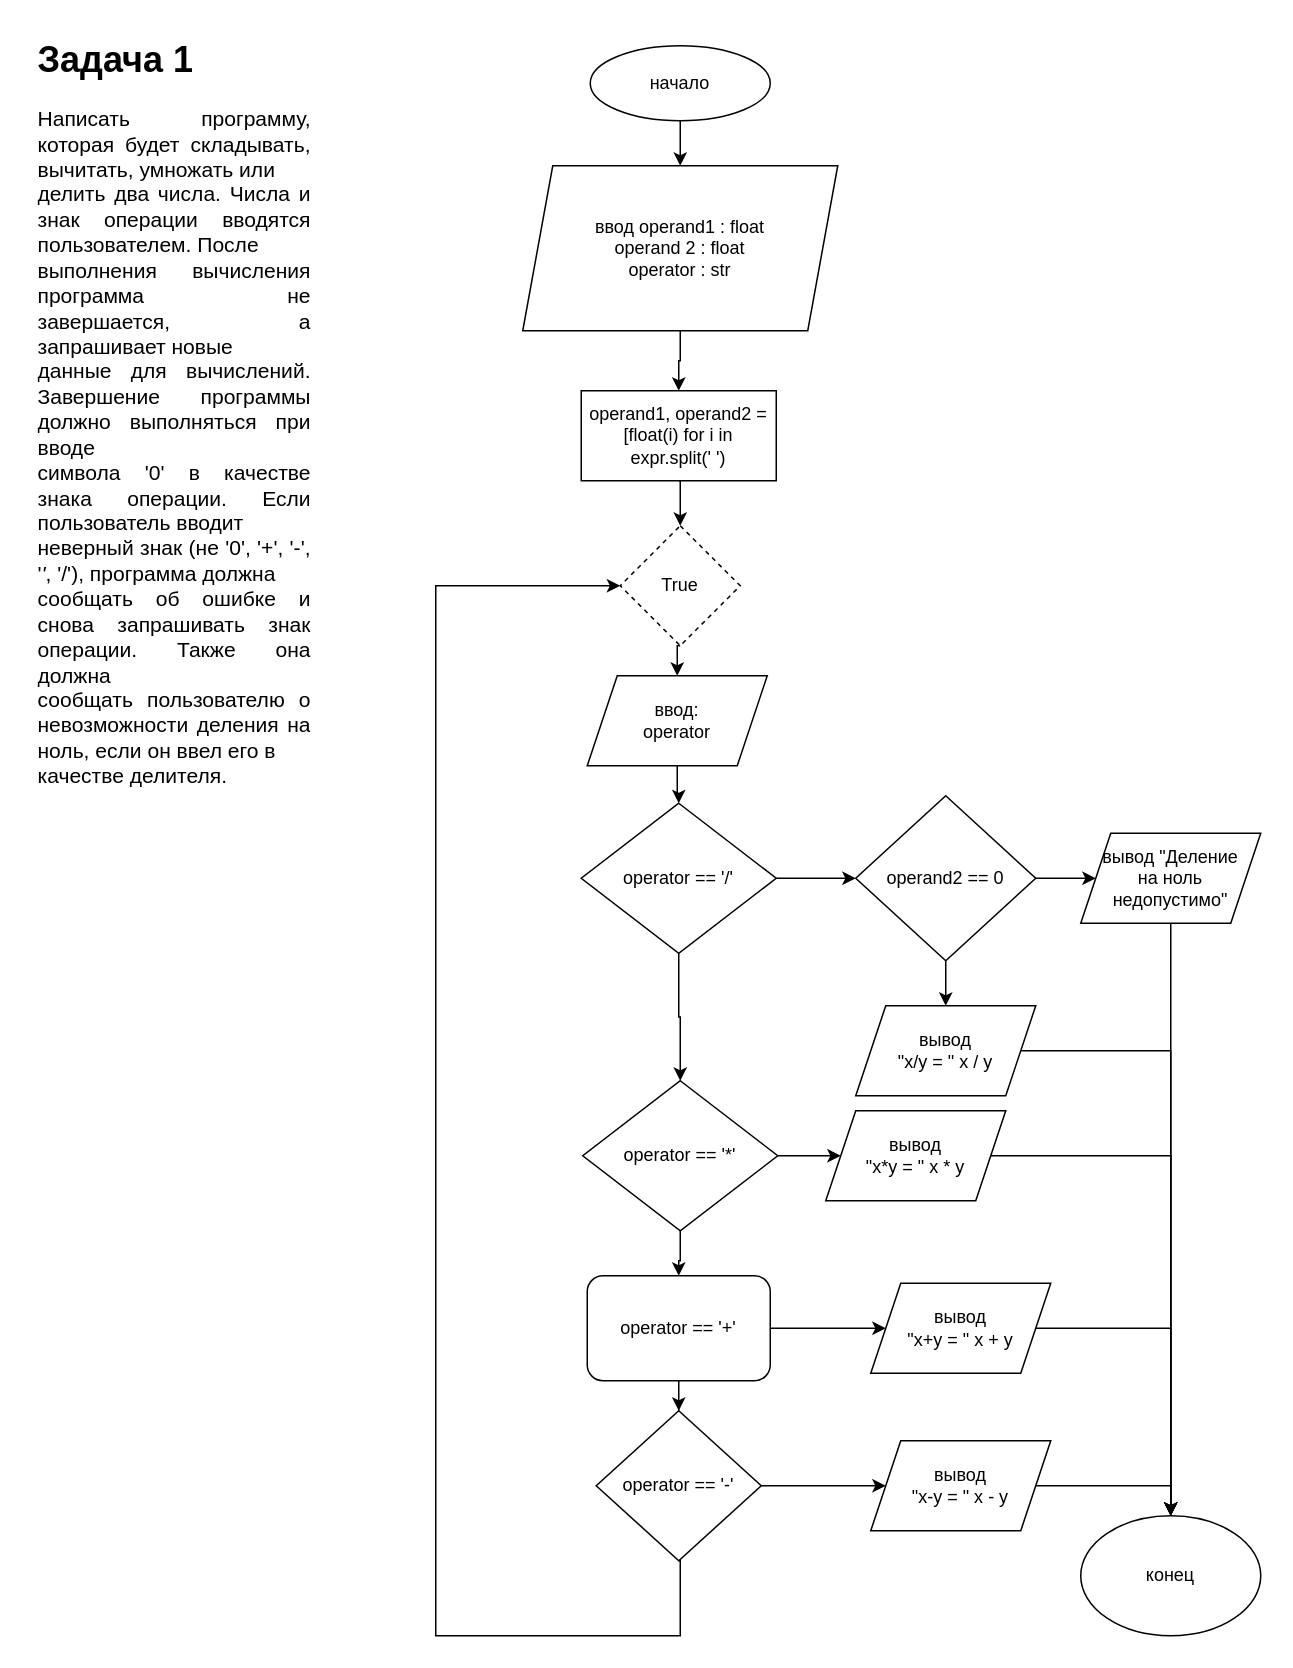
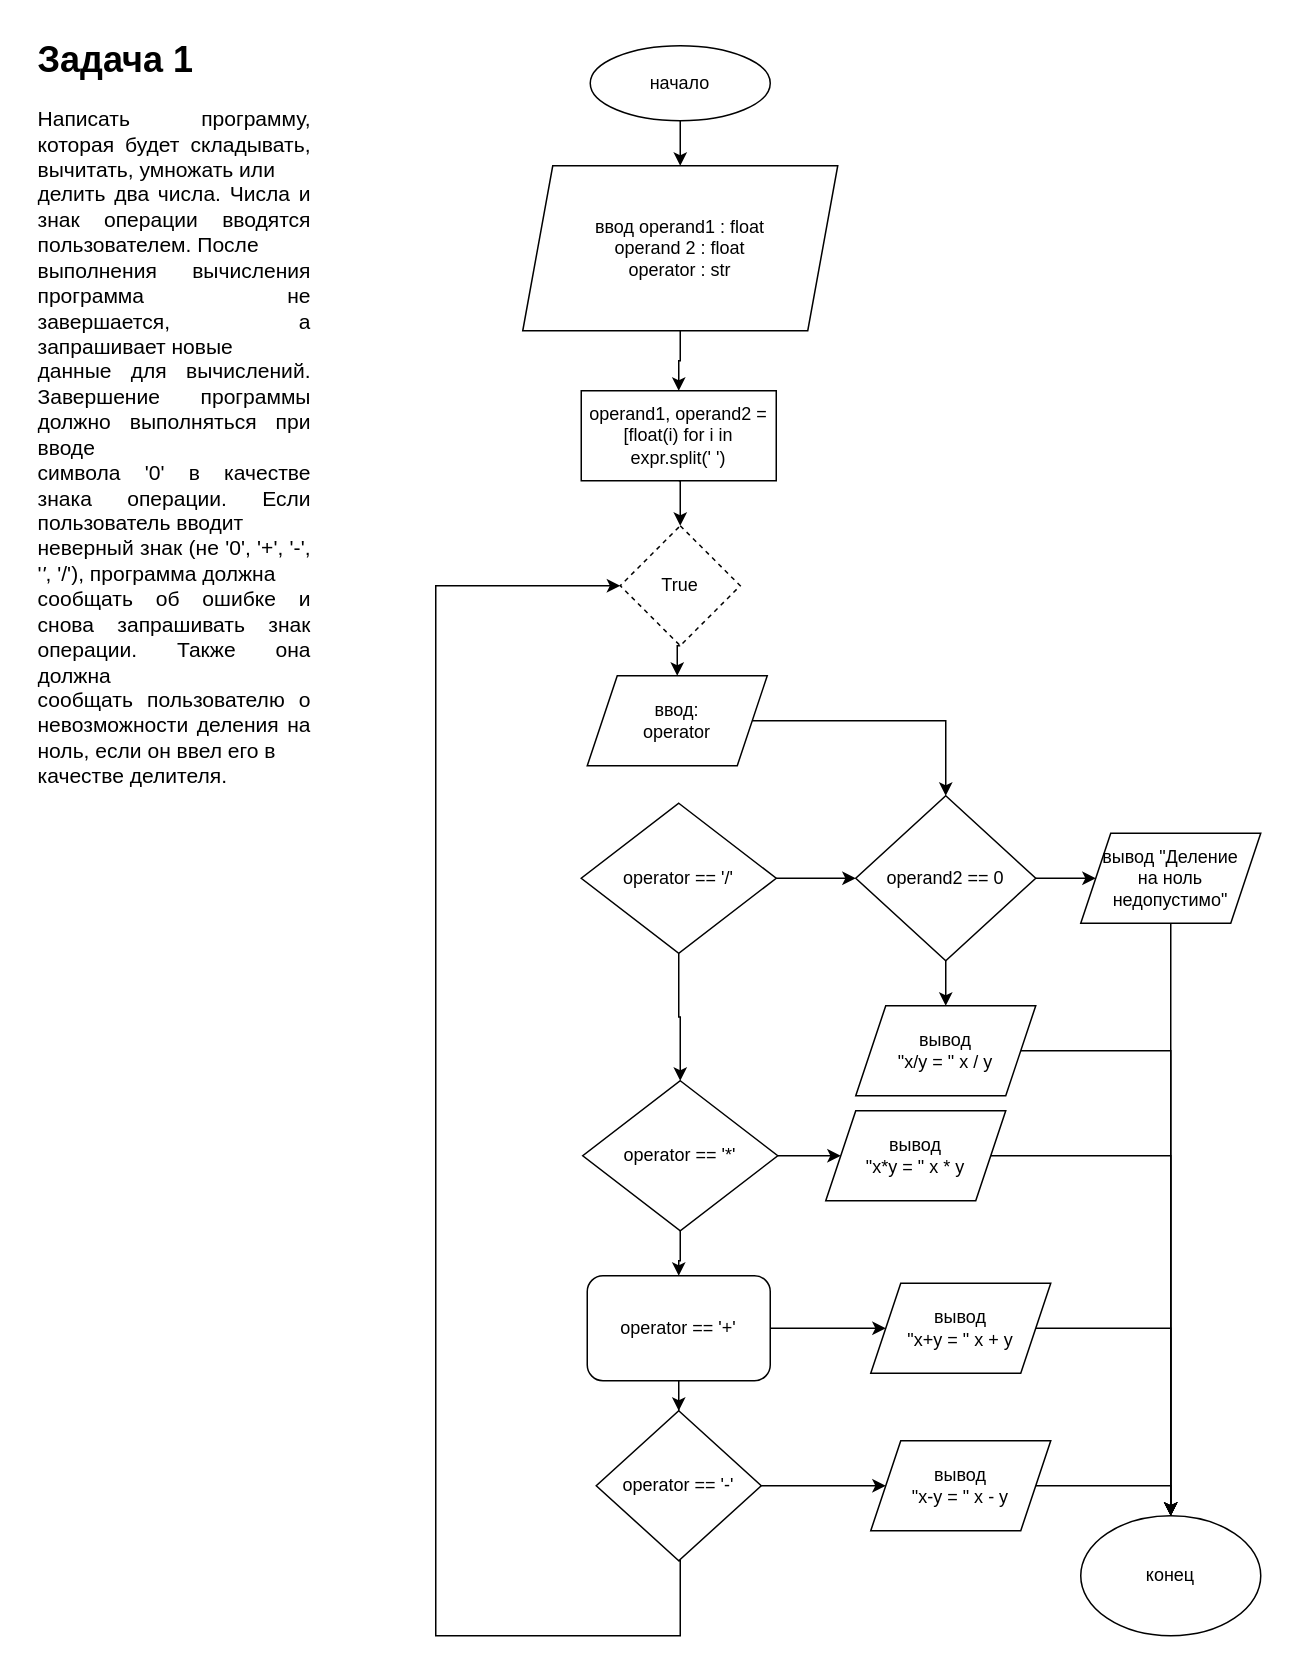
(677, 782) -> (882, 721)
